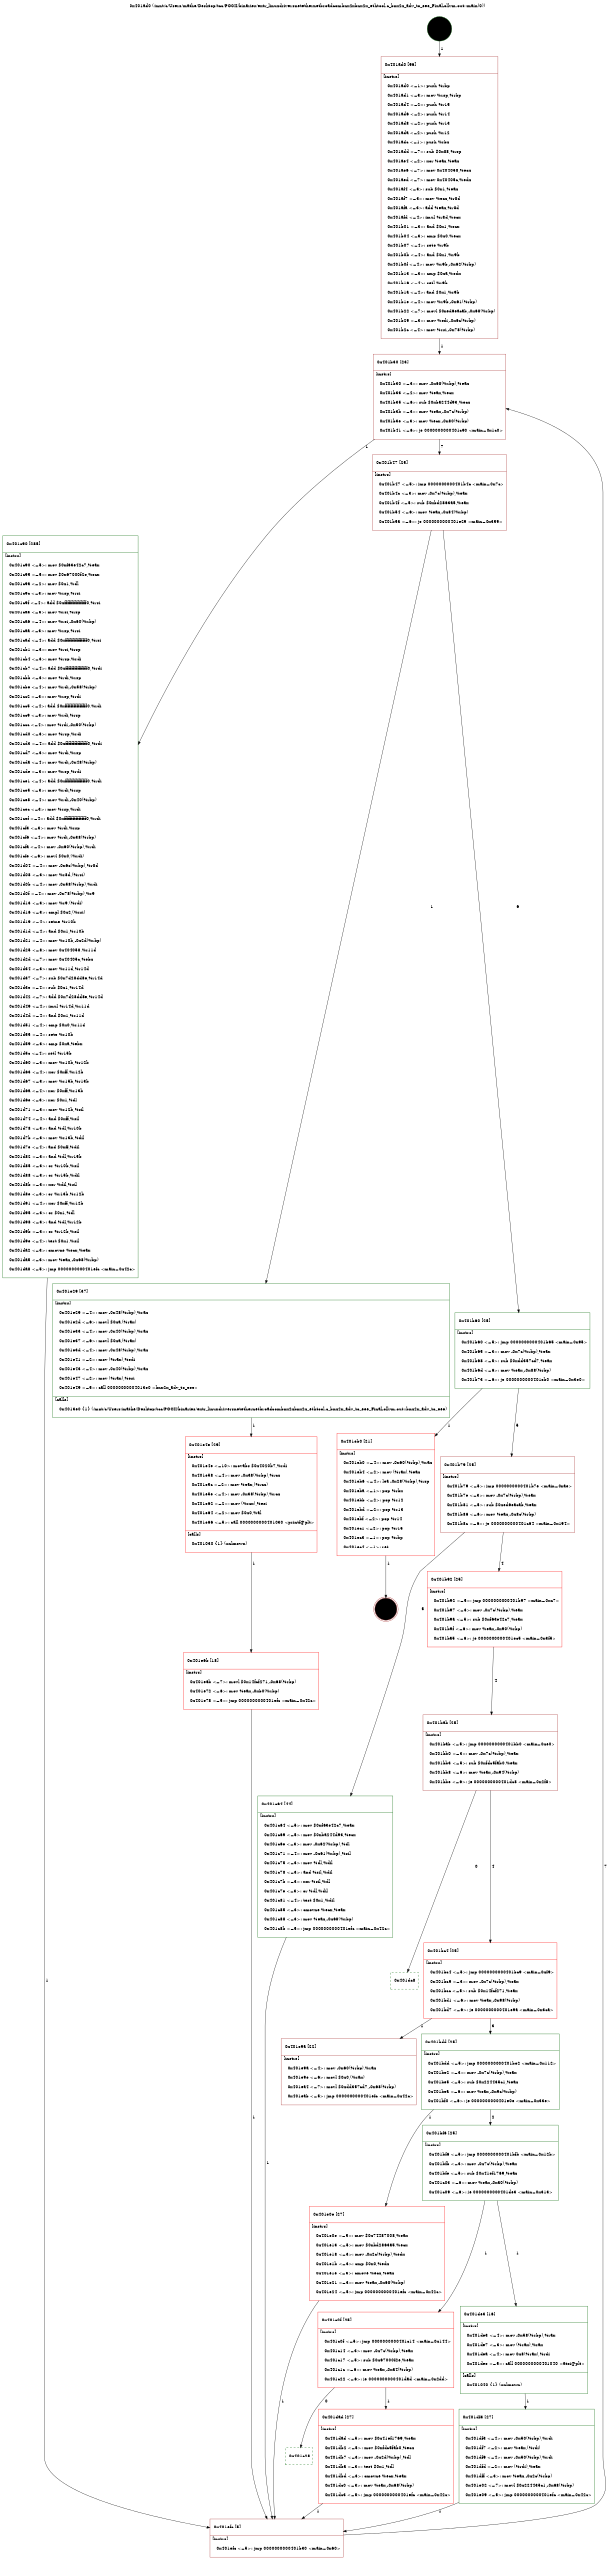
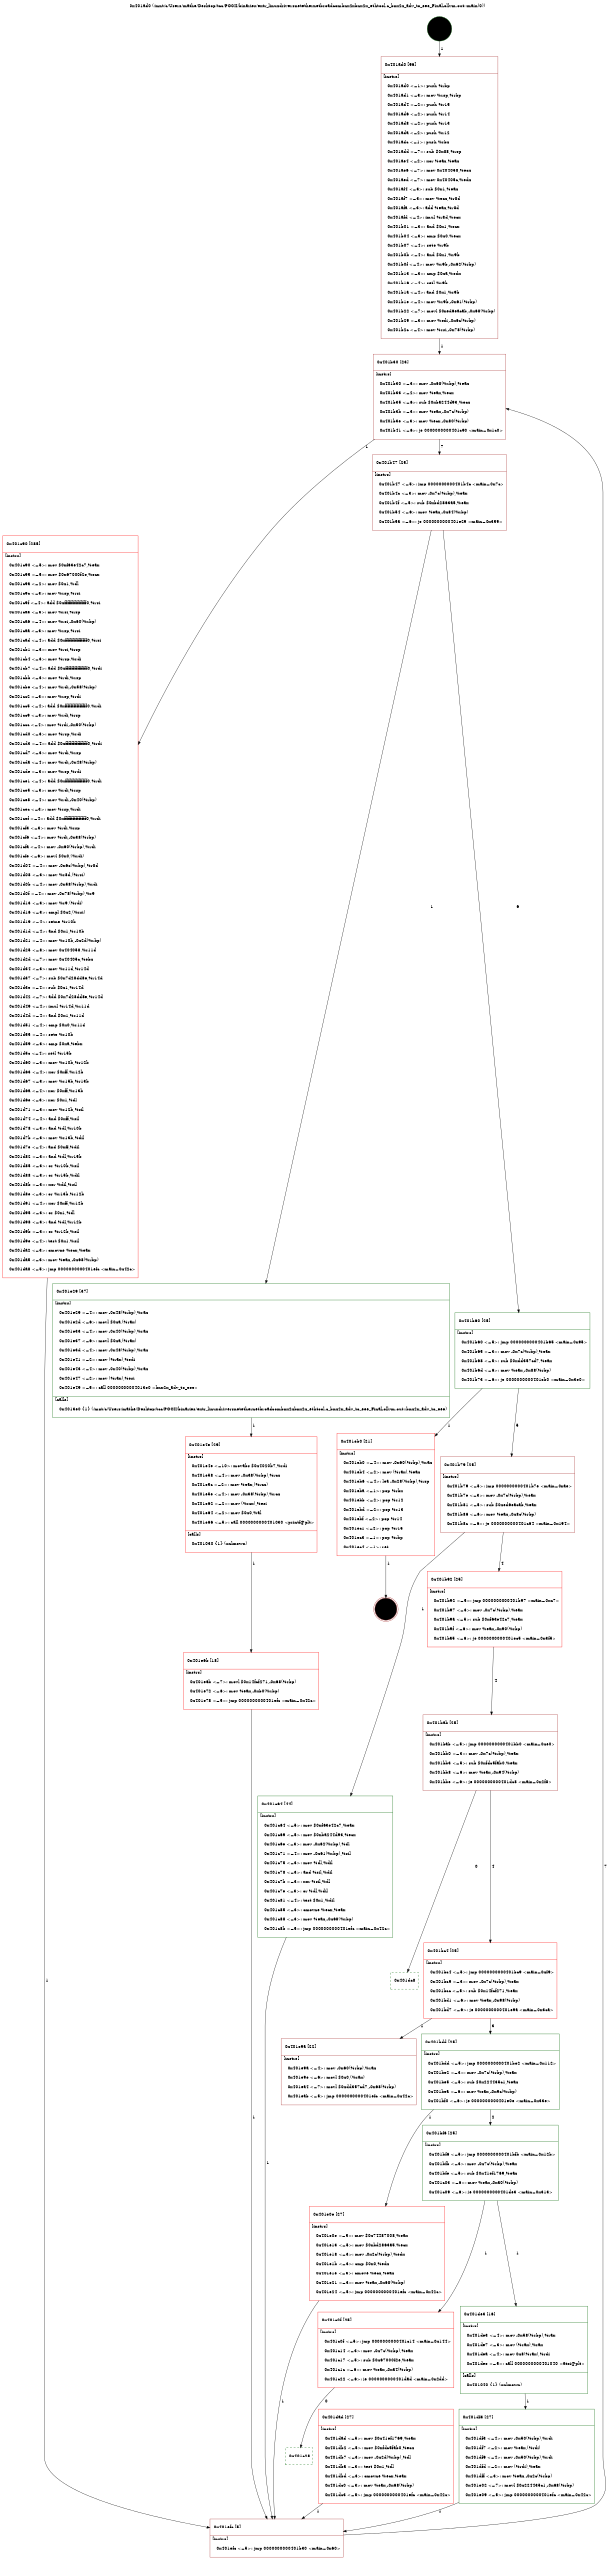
(70, 907) -> (70, 907)
(422, 1609) -> (422, 1609)
(386, 2397) -> none
